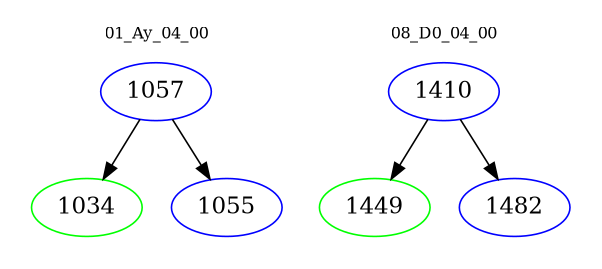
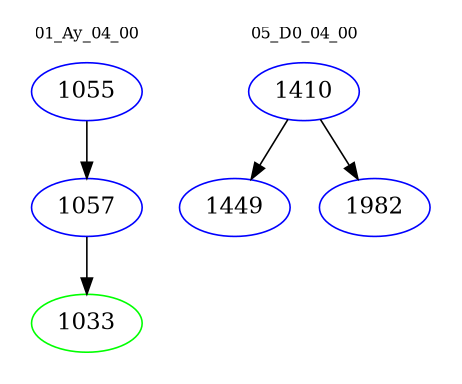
(445, 35) -> (305, 35)
(187, 142) -> (87, 142)
(87, 207) -> (87, 323)
(375, 207) -> (235, 207)
(515, 207) -> (375, 207)
